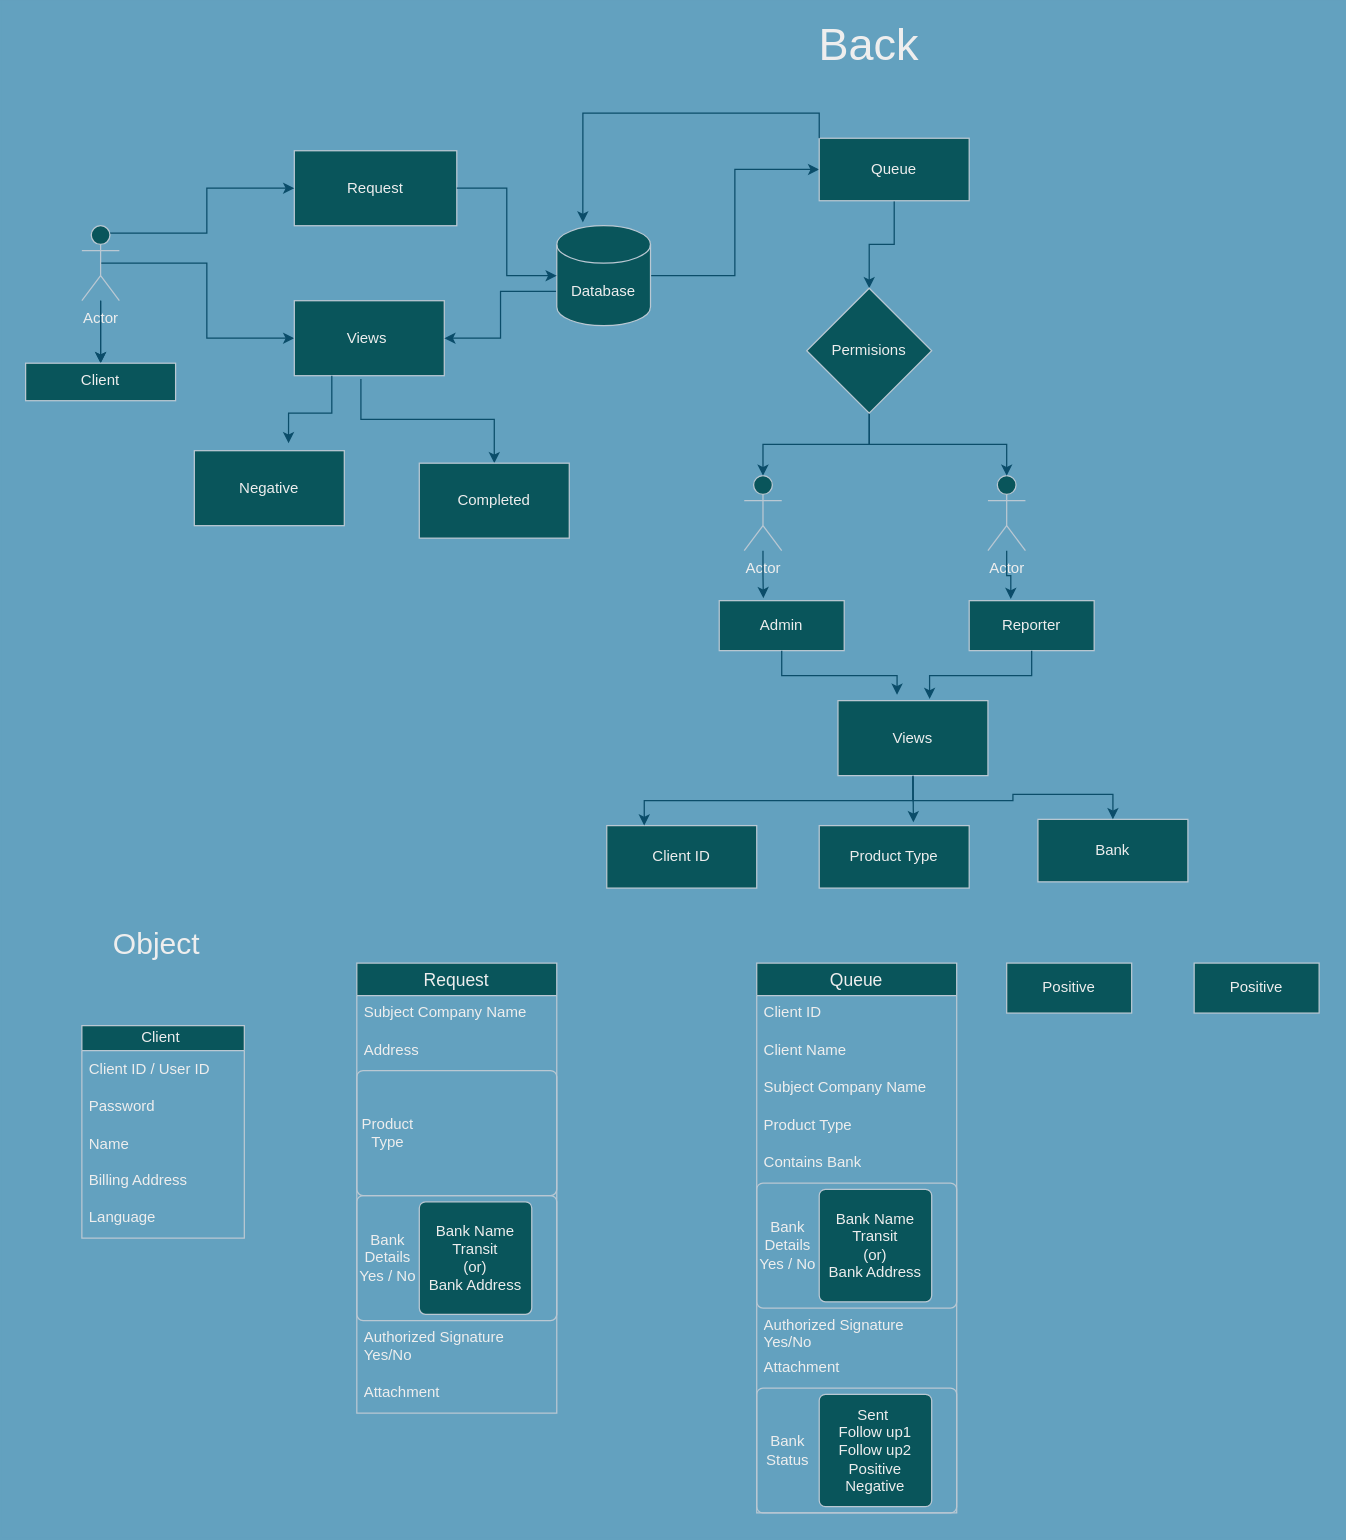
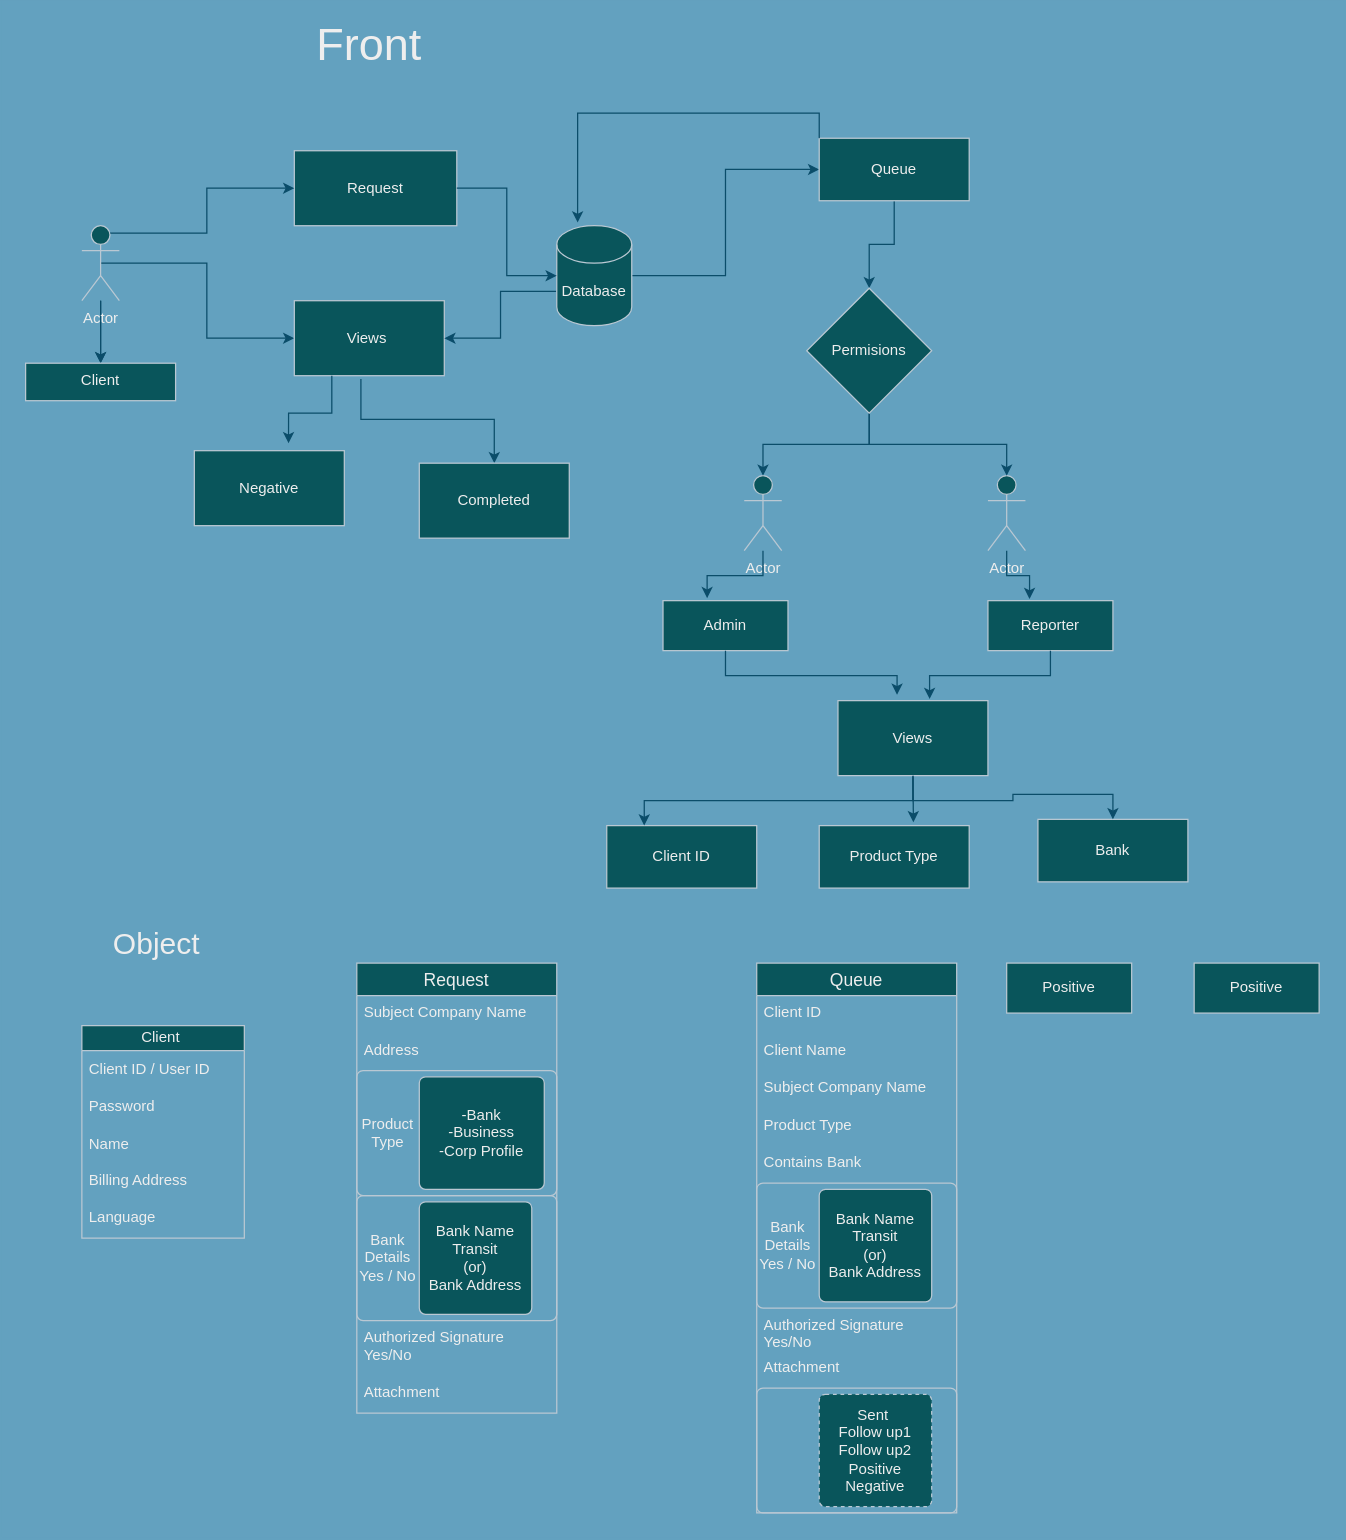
none -> (369, 44)
(869, 44) -> none
(604, 276) -> (594, 276)
(782, 626) -> (726, 626)
(1032, 626) -> (1051, 626)
none -> (482, 1133)
(788, 1451) -> none
(876, 1451) -> (876, 1451)
